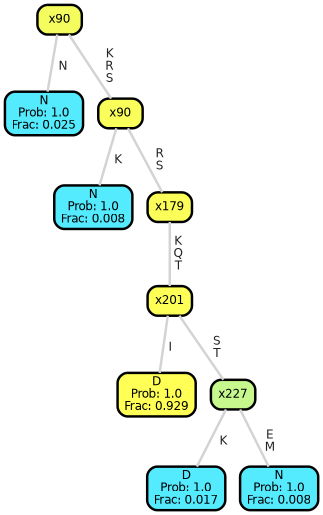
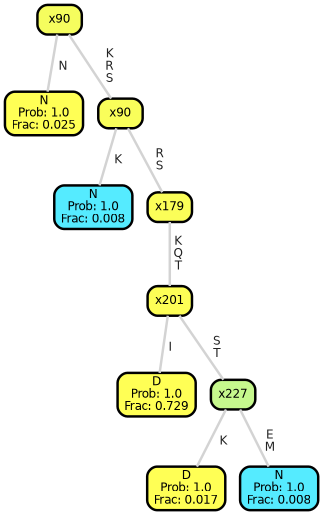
(44, 113) -> (44, 113)
(157, 395) -> (157, 395)
(186, 488) -> (186, 488)
